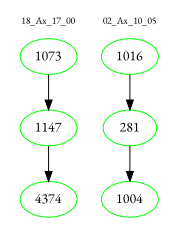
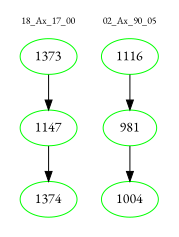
(130, 21) -> (130, 21)
(49, 57) -> (49, 57)
(130, 57) -> (130, 57)
(130, 128) -> (130, 128)
(49, 199) -> (49, 199)
